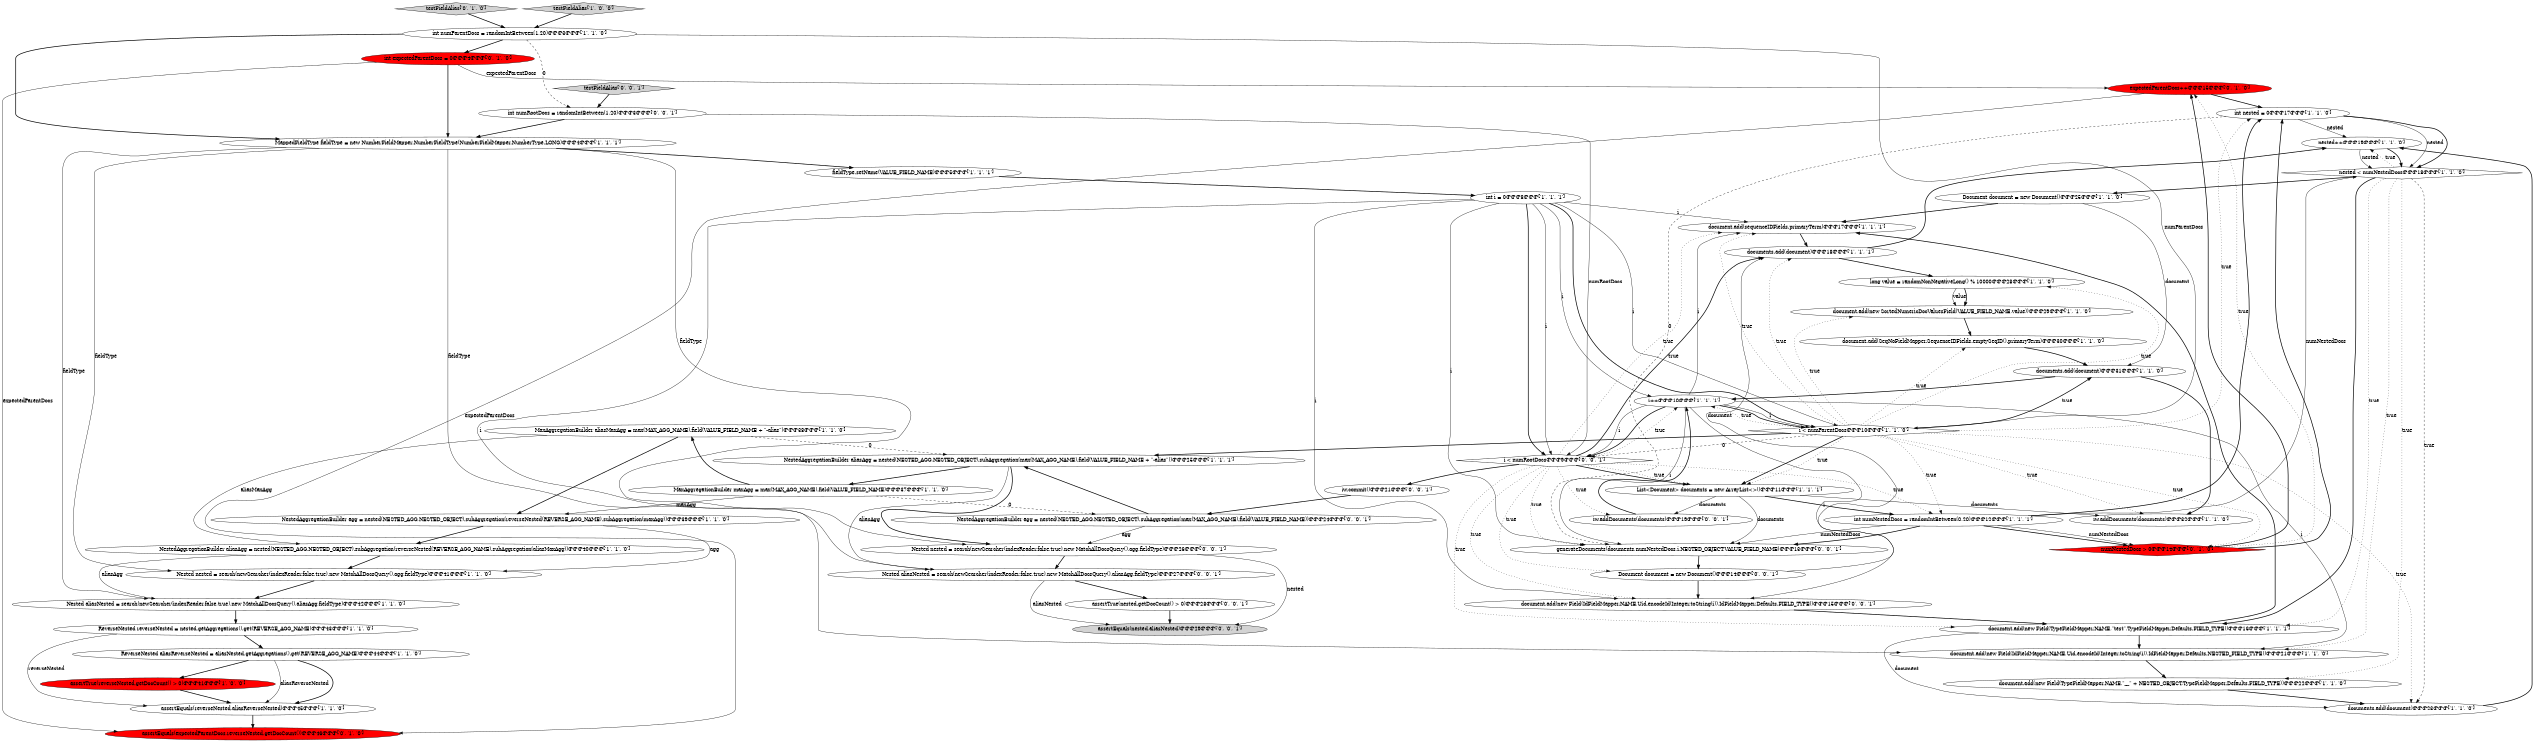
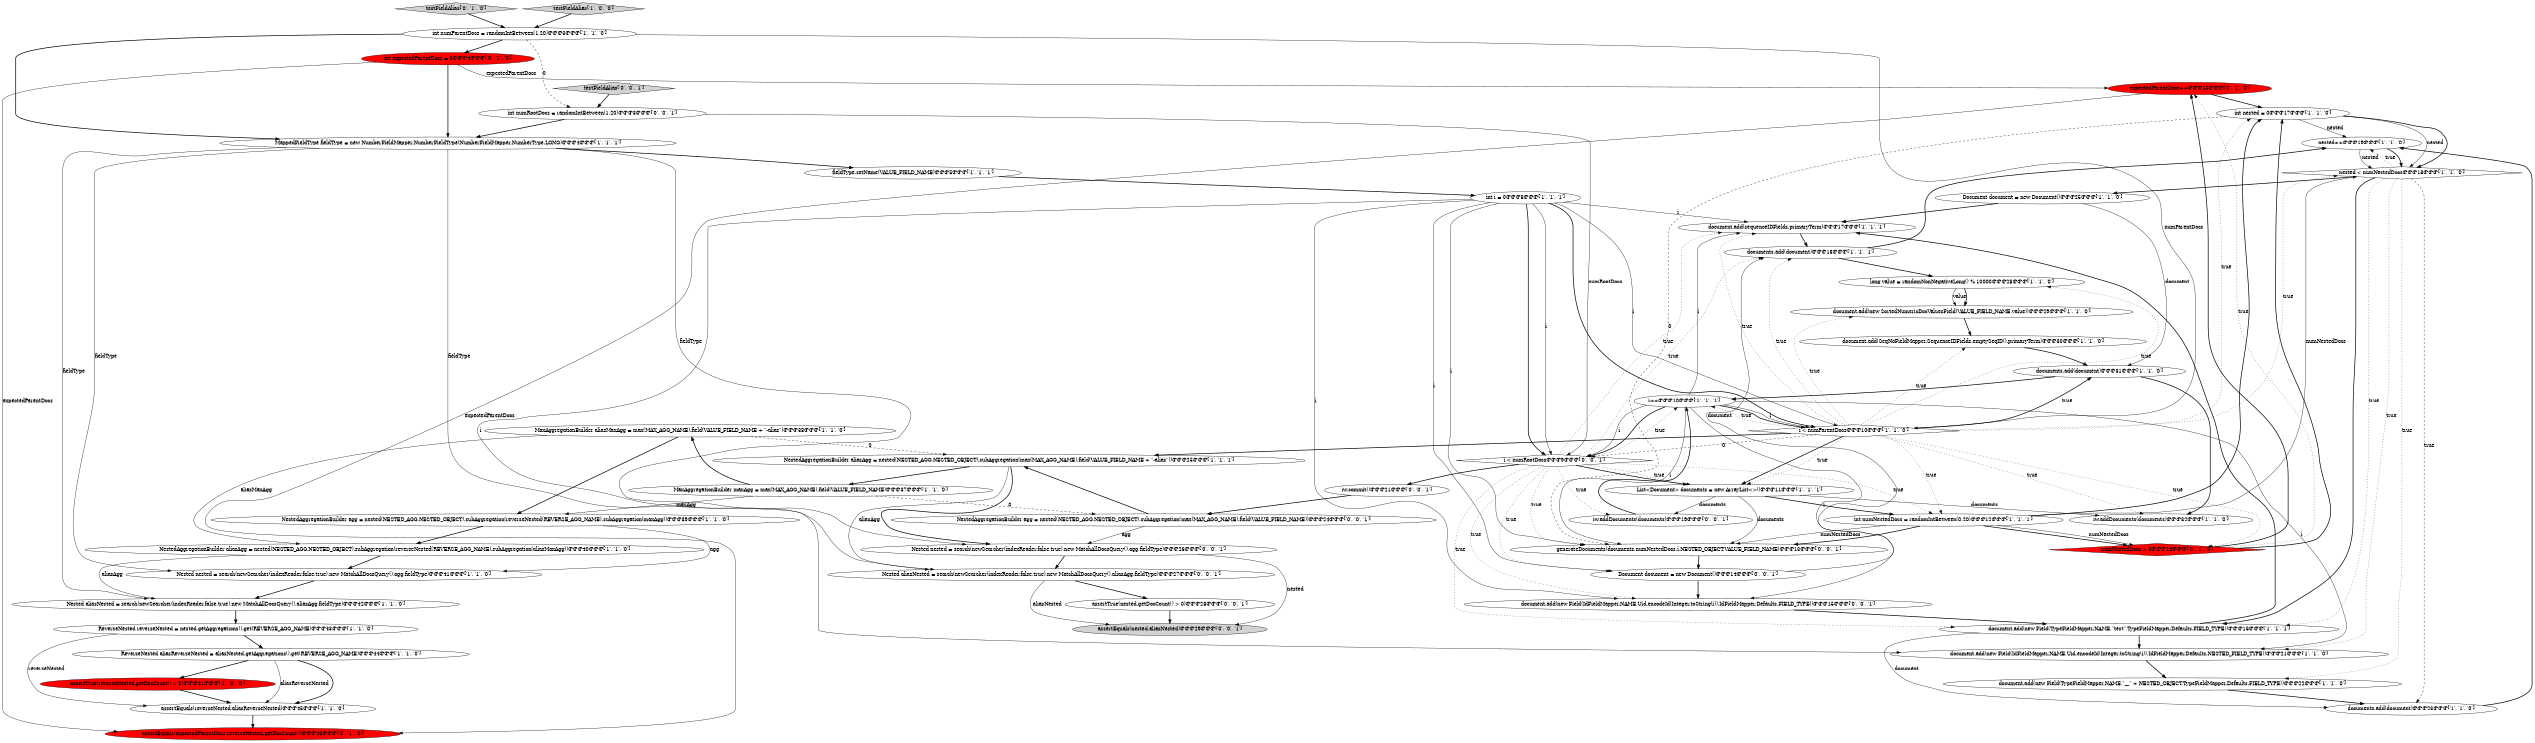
(1565, 315) -> (1433, 425)
(1668, 355) -> (1668, 355)
(2239, 466) -> (2230, 410)
